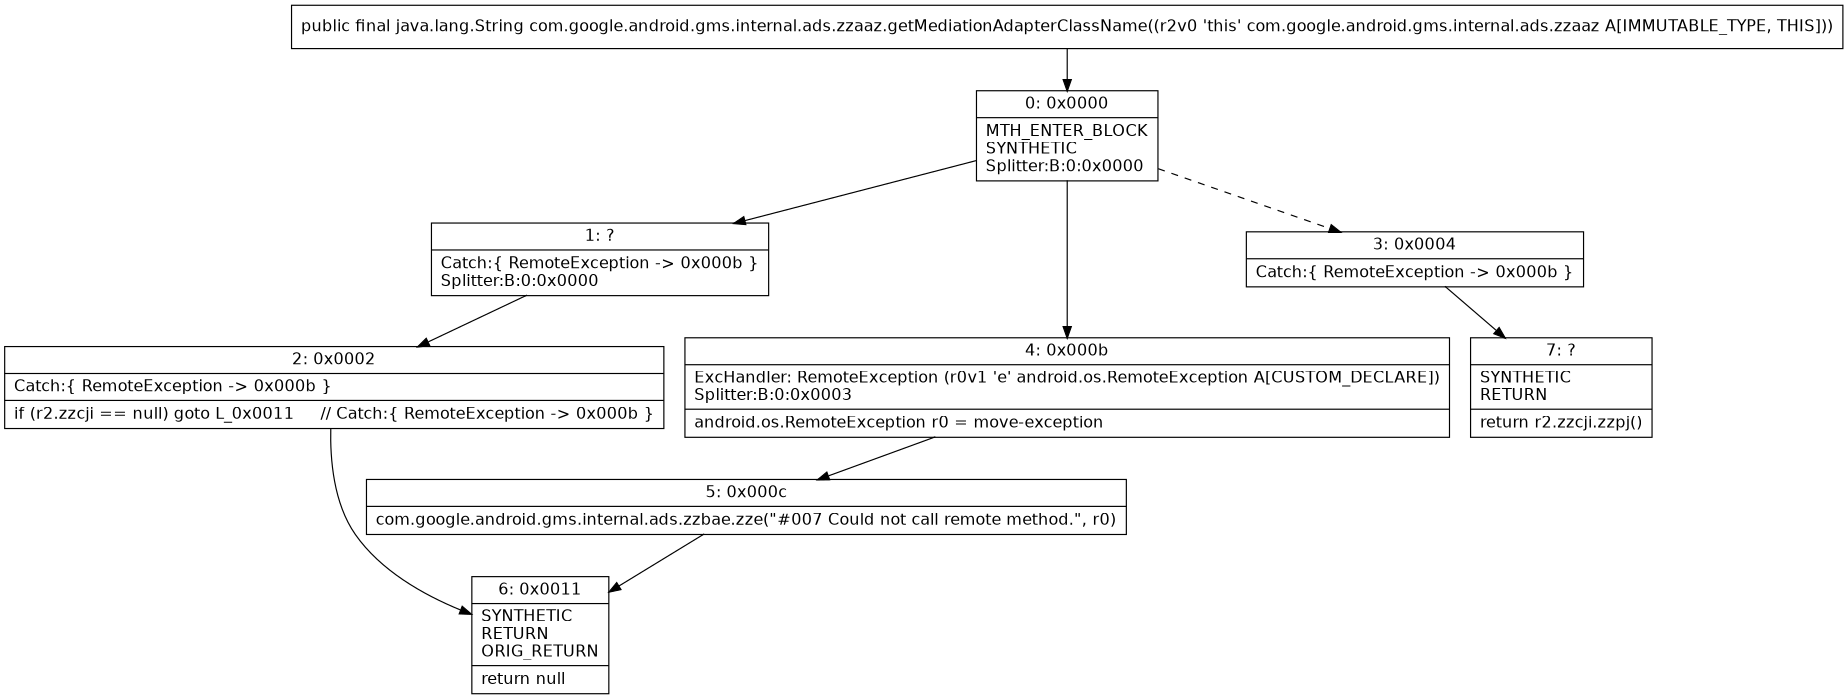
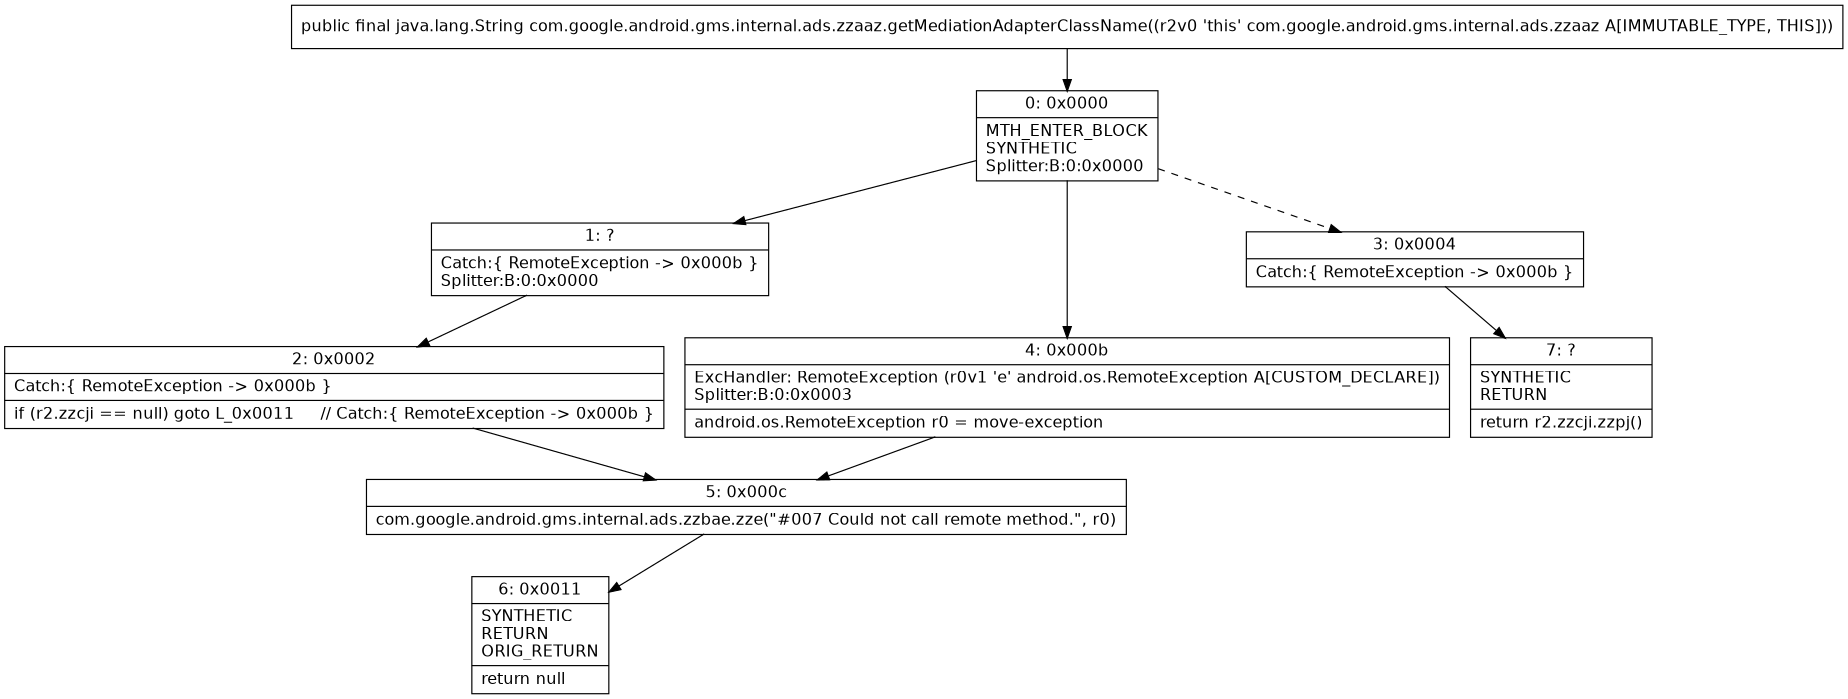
(362, 542) -> (558, 452)
